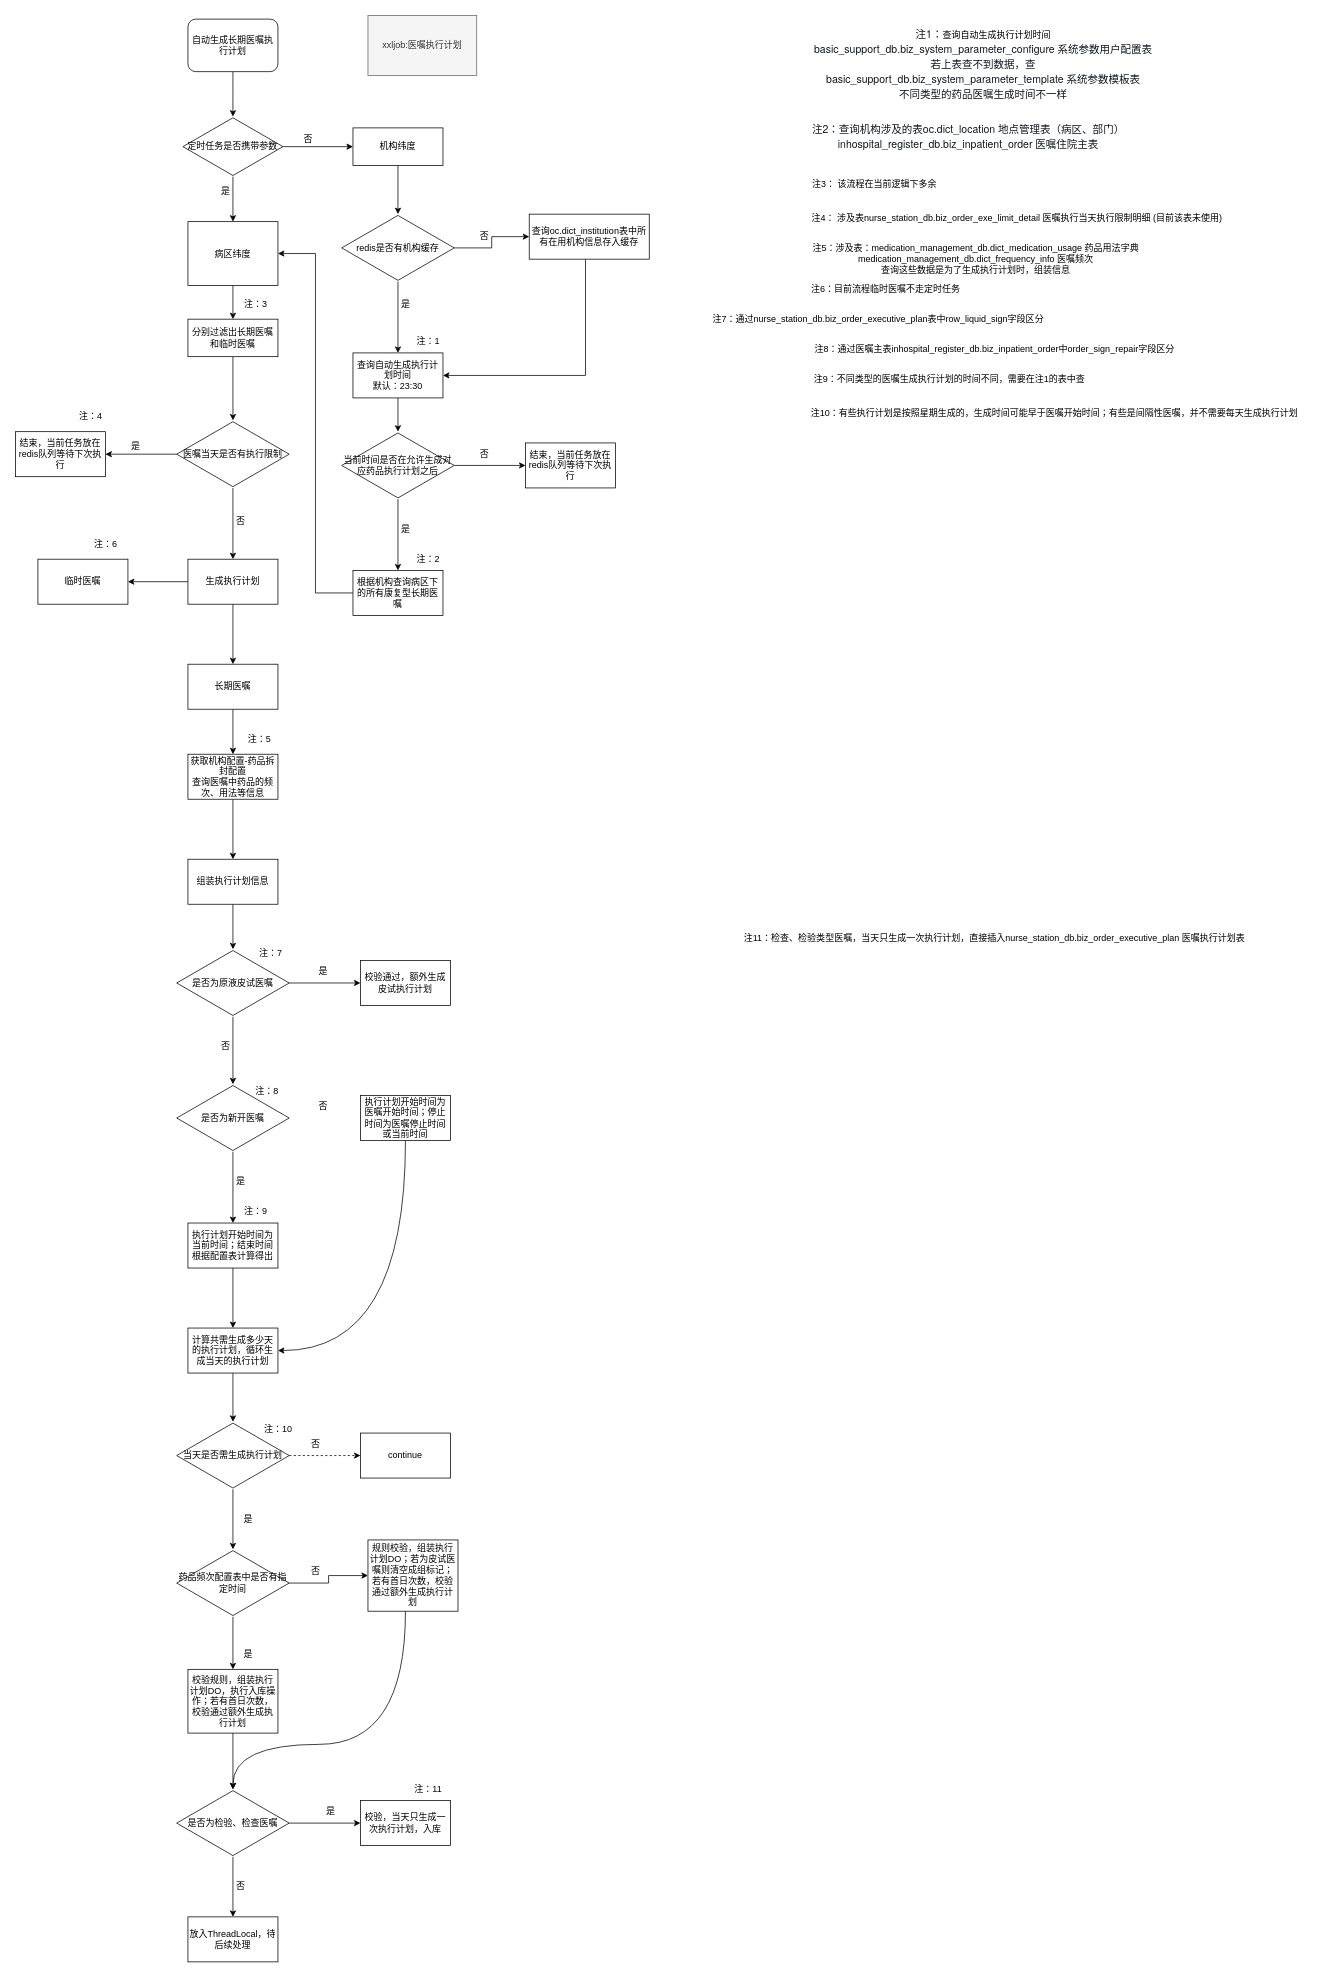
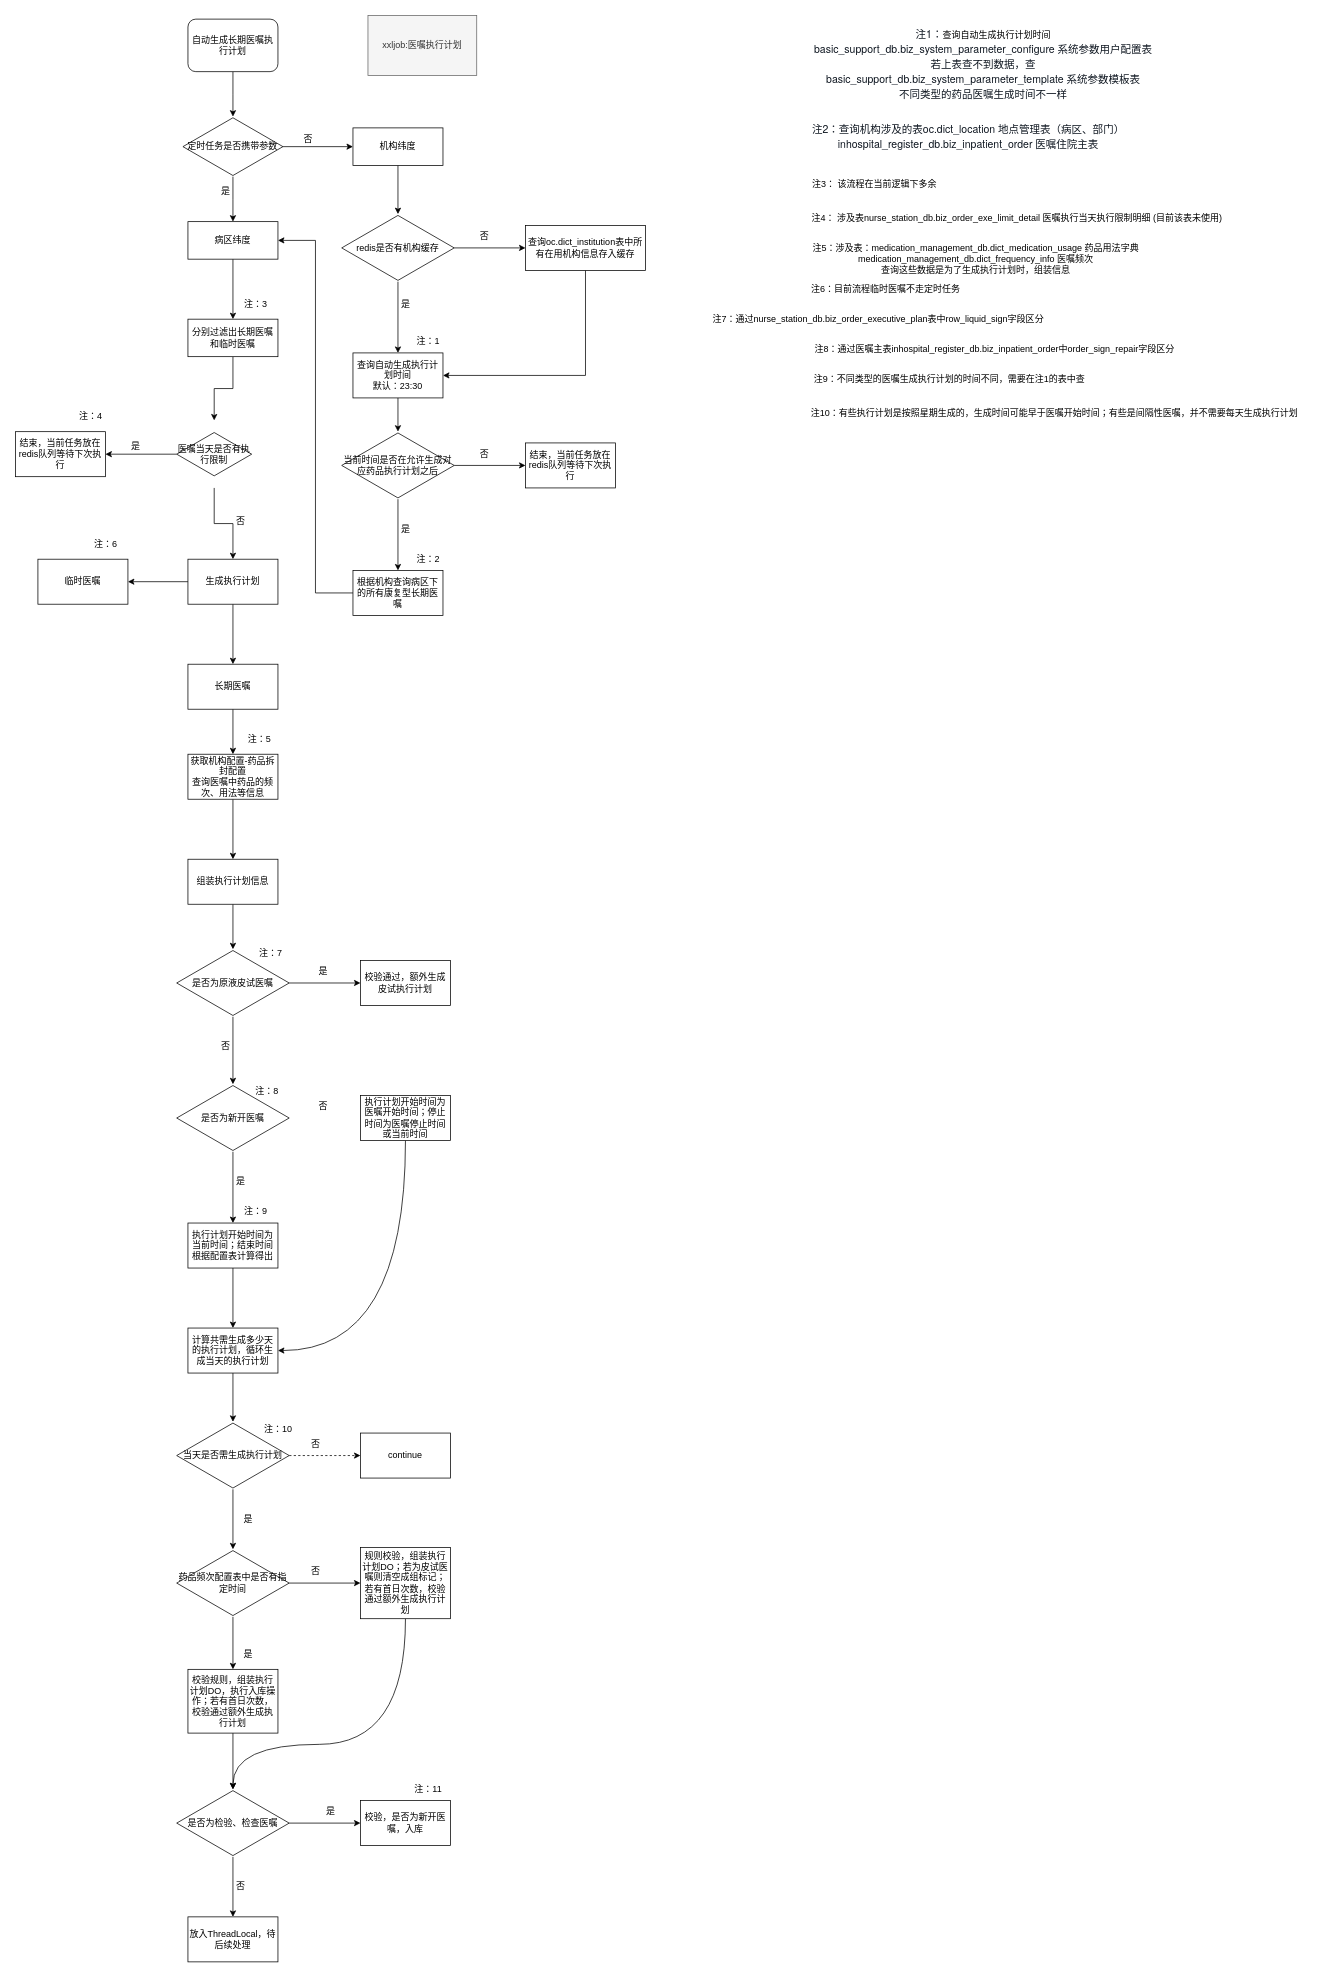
(589, 237) -> (585, 248)
(233, 254) -> (233, 240)
(233, 454) -> (214, 454)
(994, 938) -> none
(413, 1575) -> (405, 1583)
(405, 1823) -> (405, 1823)
